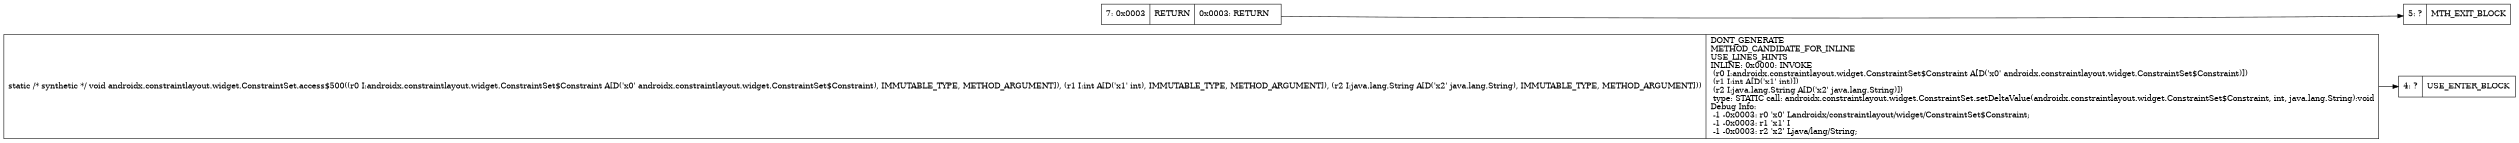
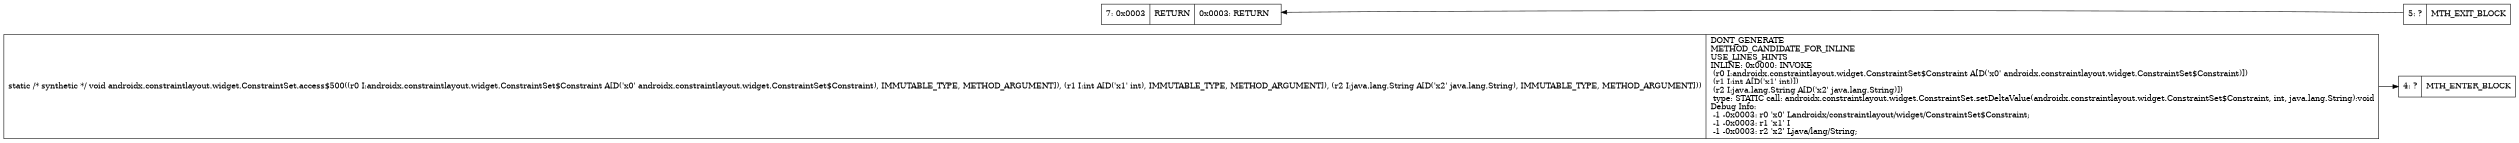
(1840, 18) -> (1845, 11)
(2468, 86) -> (2469, 86)
